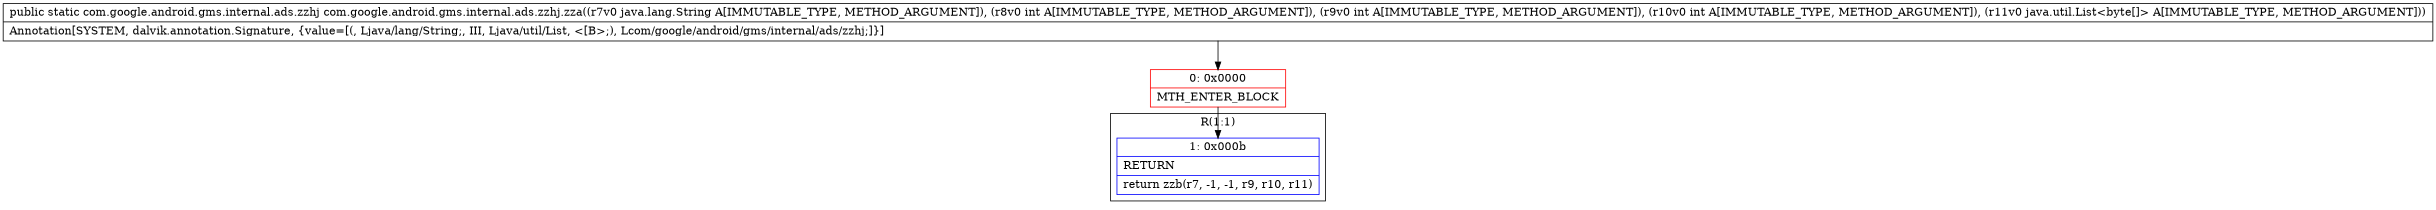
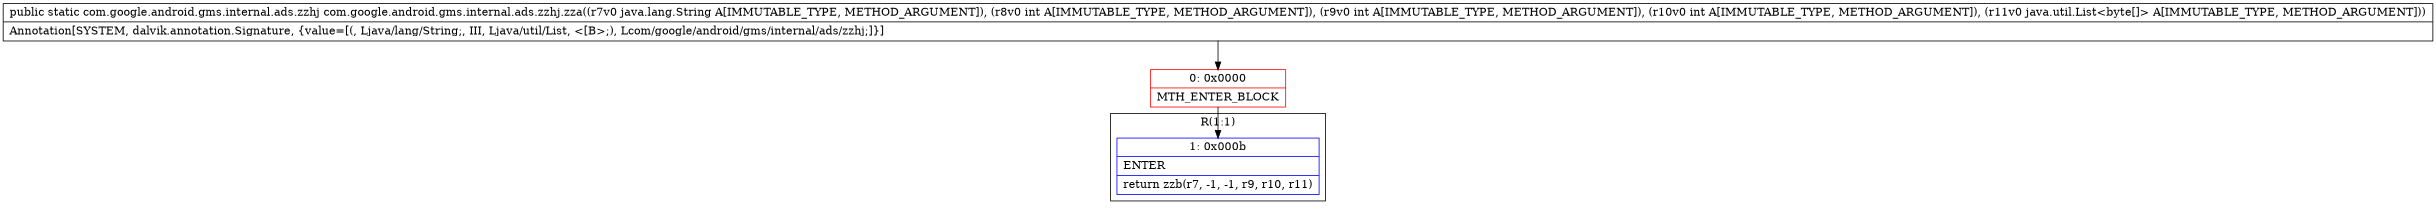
(1149, 166) -> (1144, 166)
